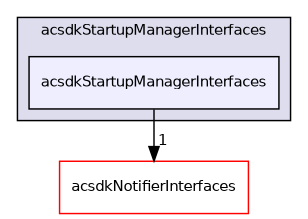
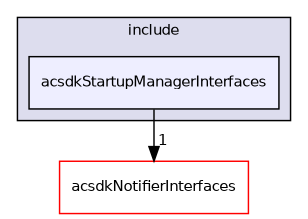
(154, 31) -> (154, 31)
